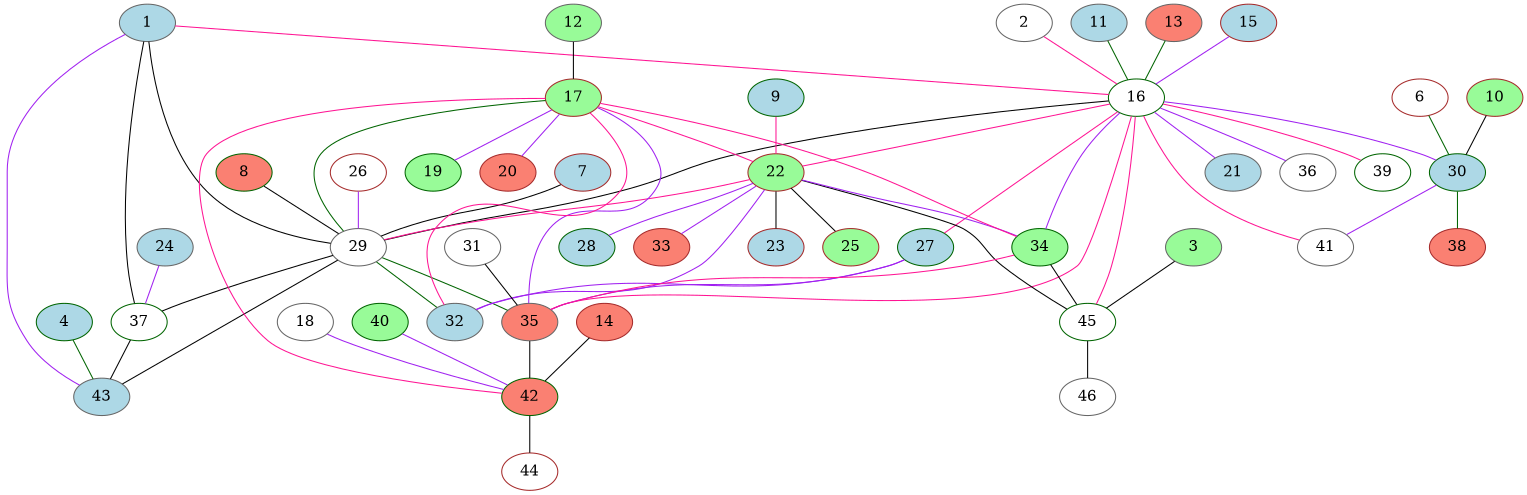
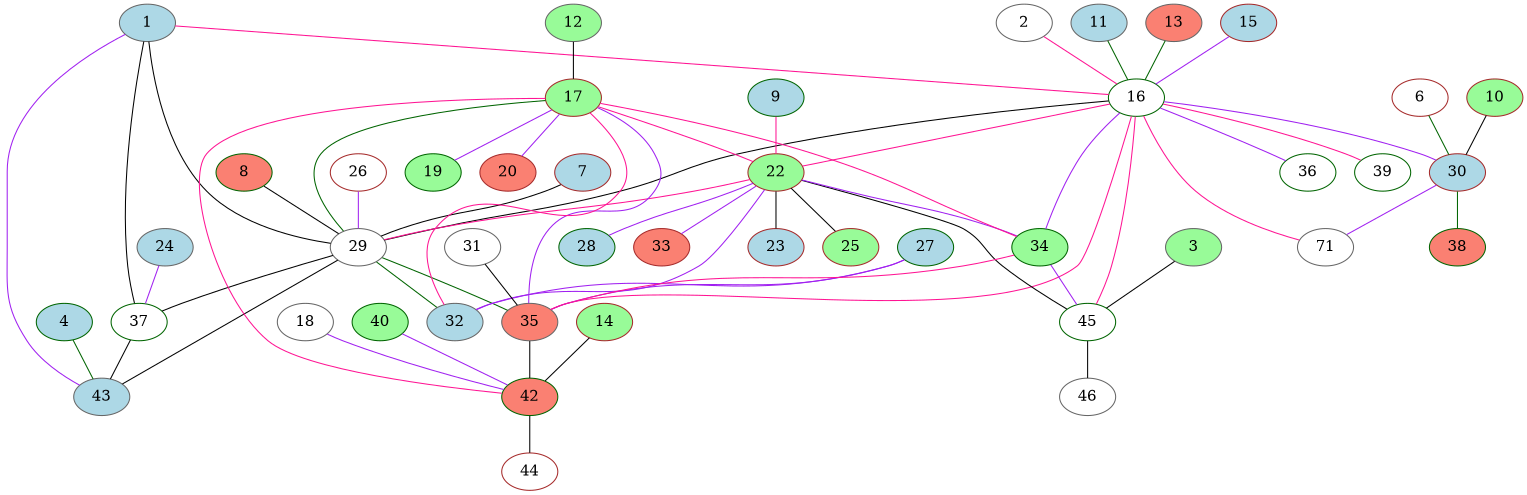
(1031, 172) -> none
(1233, 172) -> none
(1308, 172) -> (1308, 172)
(1457, 172) -> (1457, 172)
(1326, 247) -> (1326, 247)
(1457, 247) -> (1457, 247)
(1064, 285) -> (1064, 285)
(605, 322) -> (605, 322)
